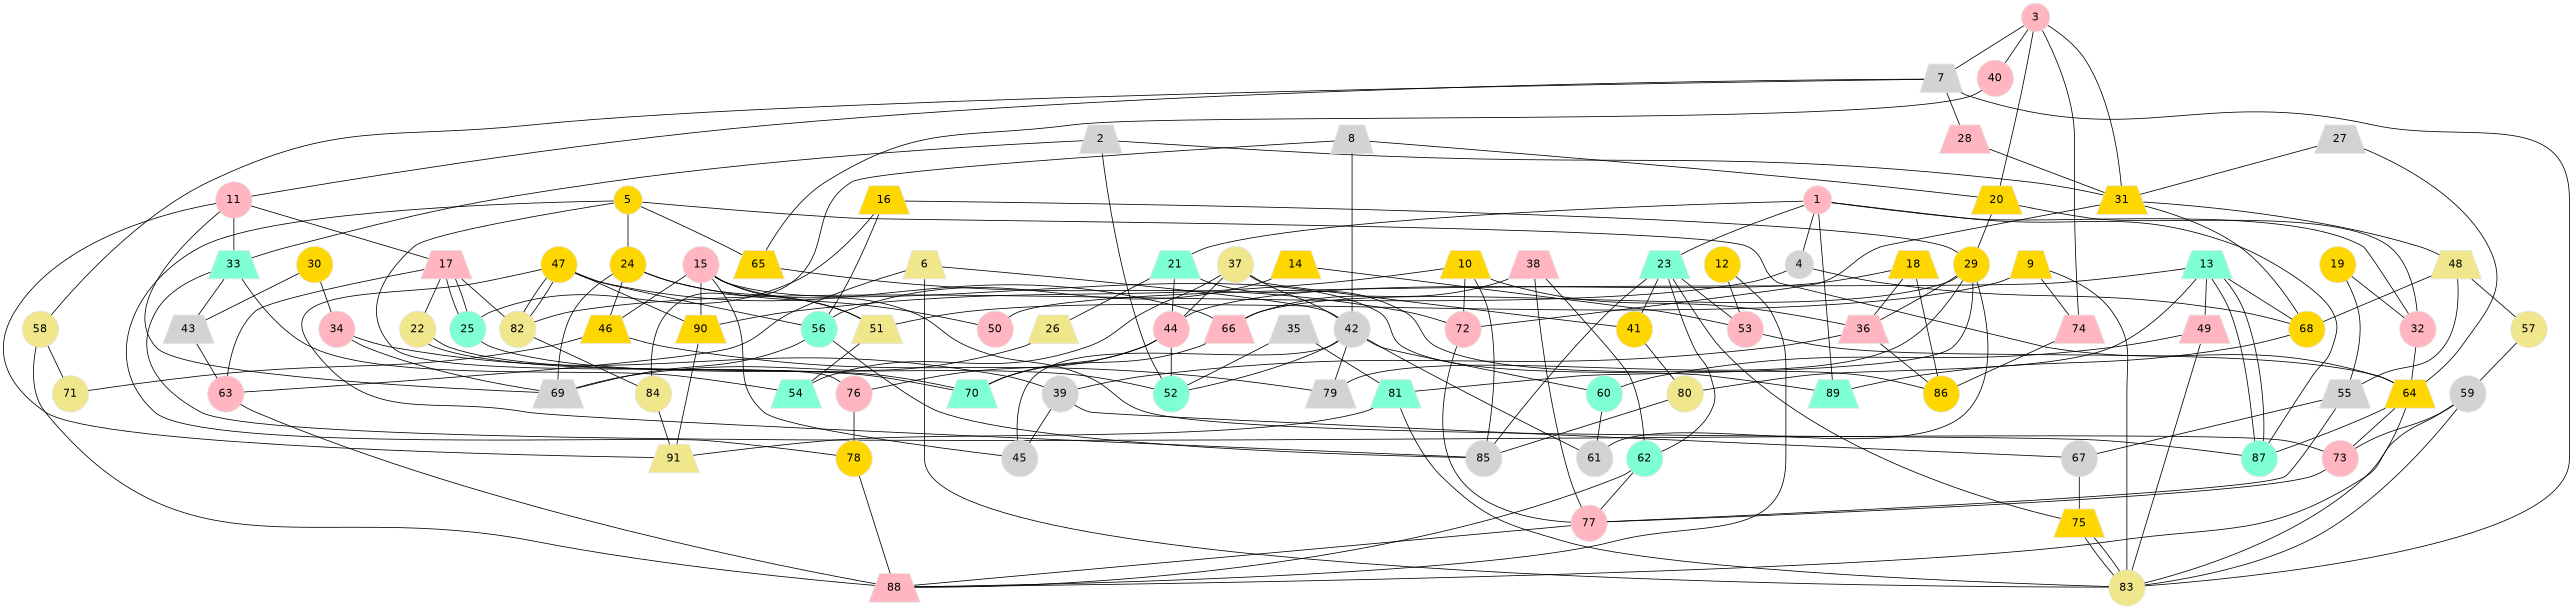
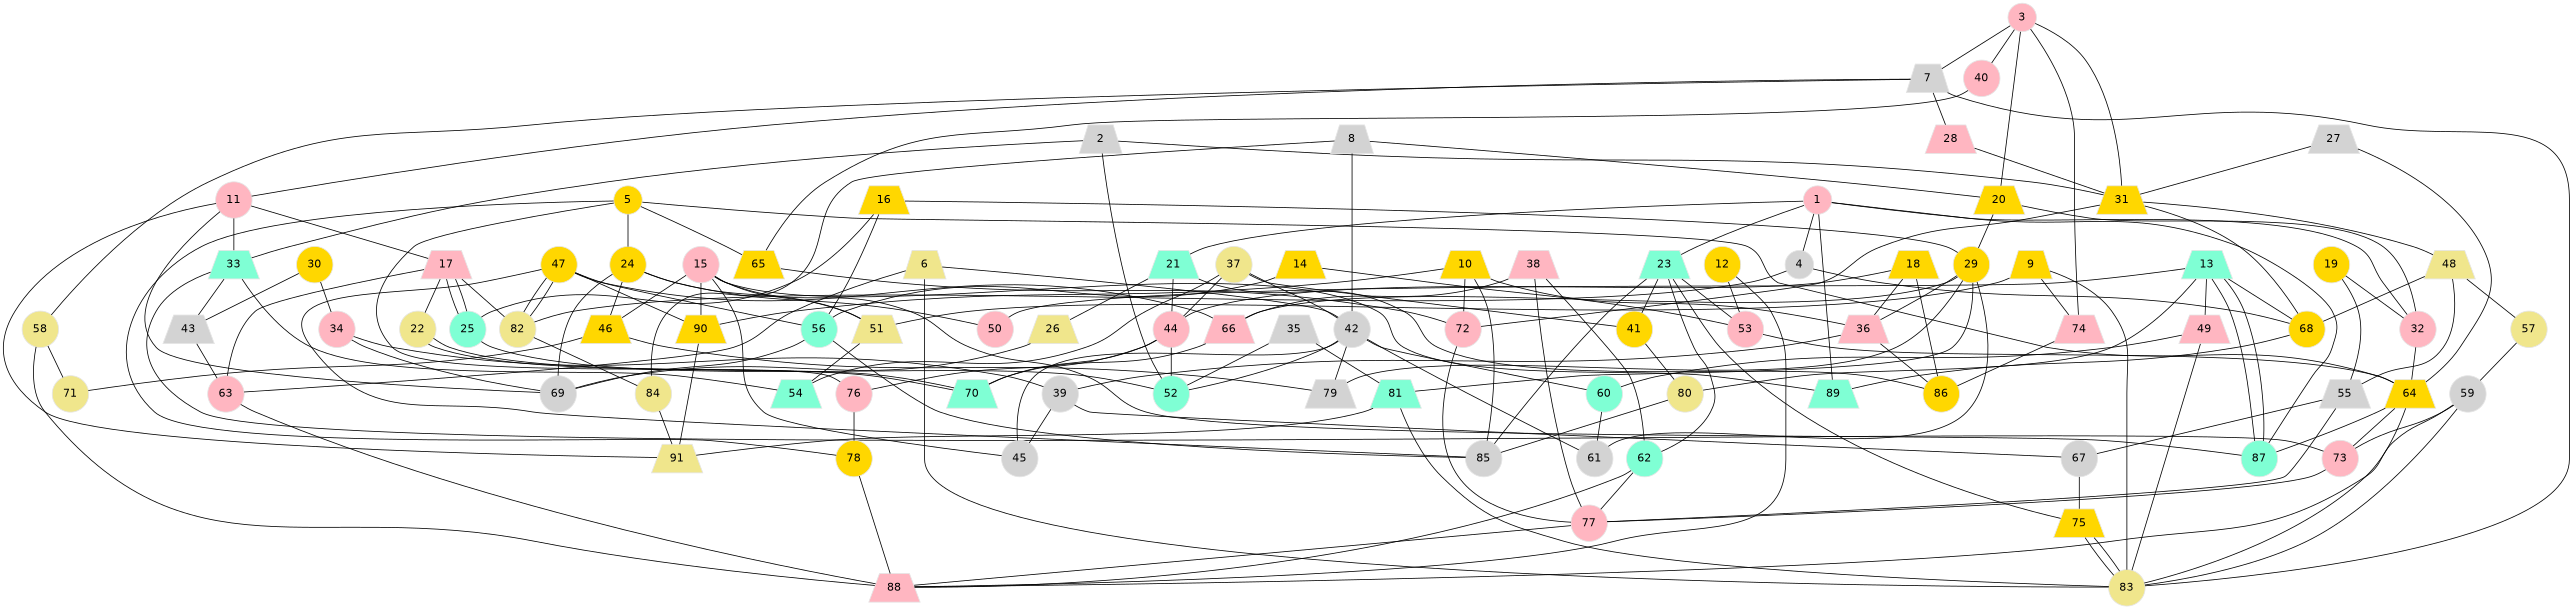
(558, 394) -> (558, 394)
